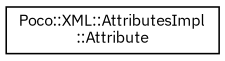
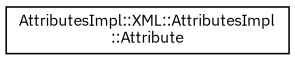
(113, 30) -> (148, 30)
